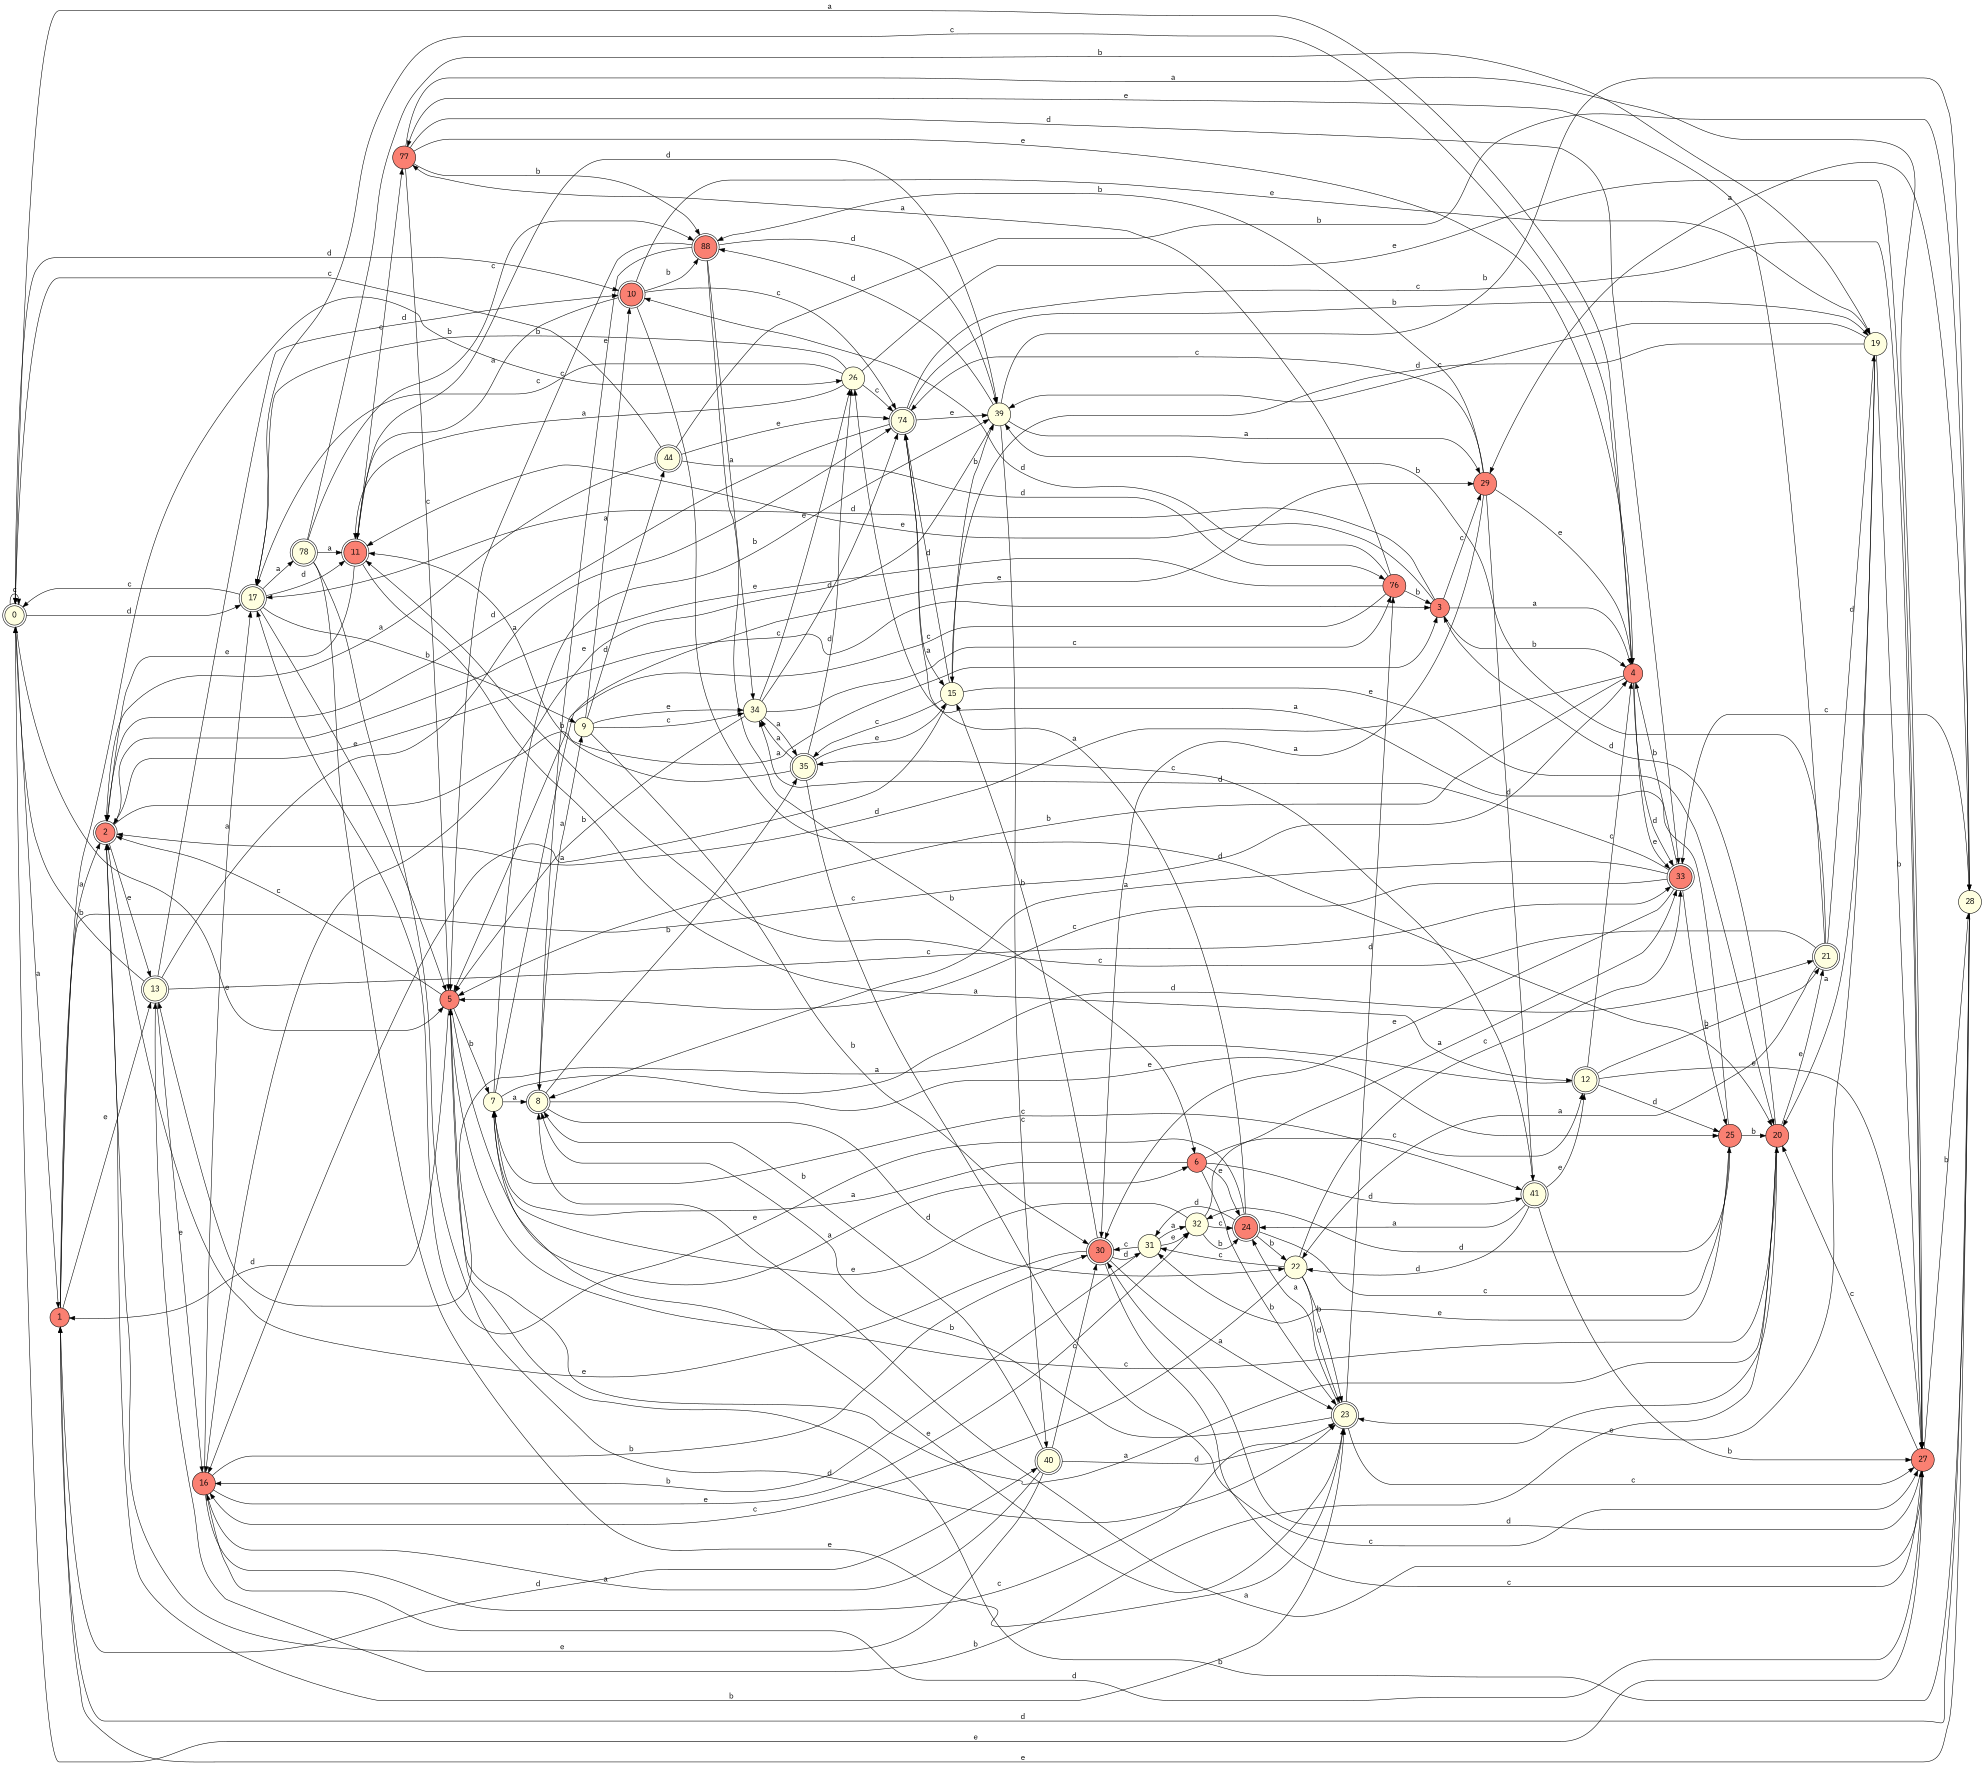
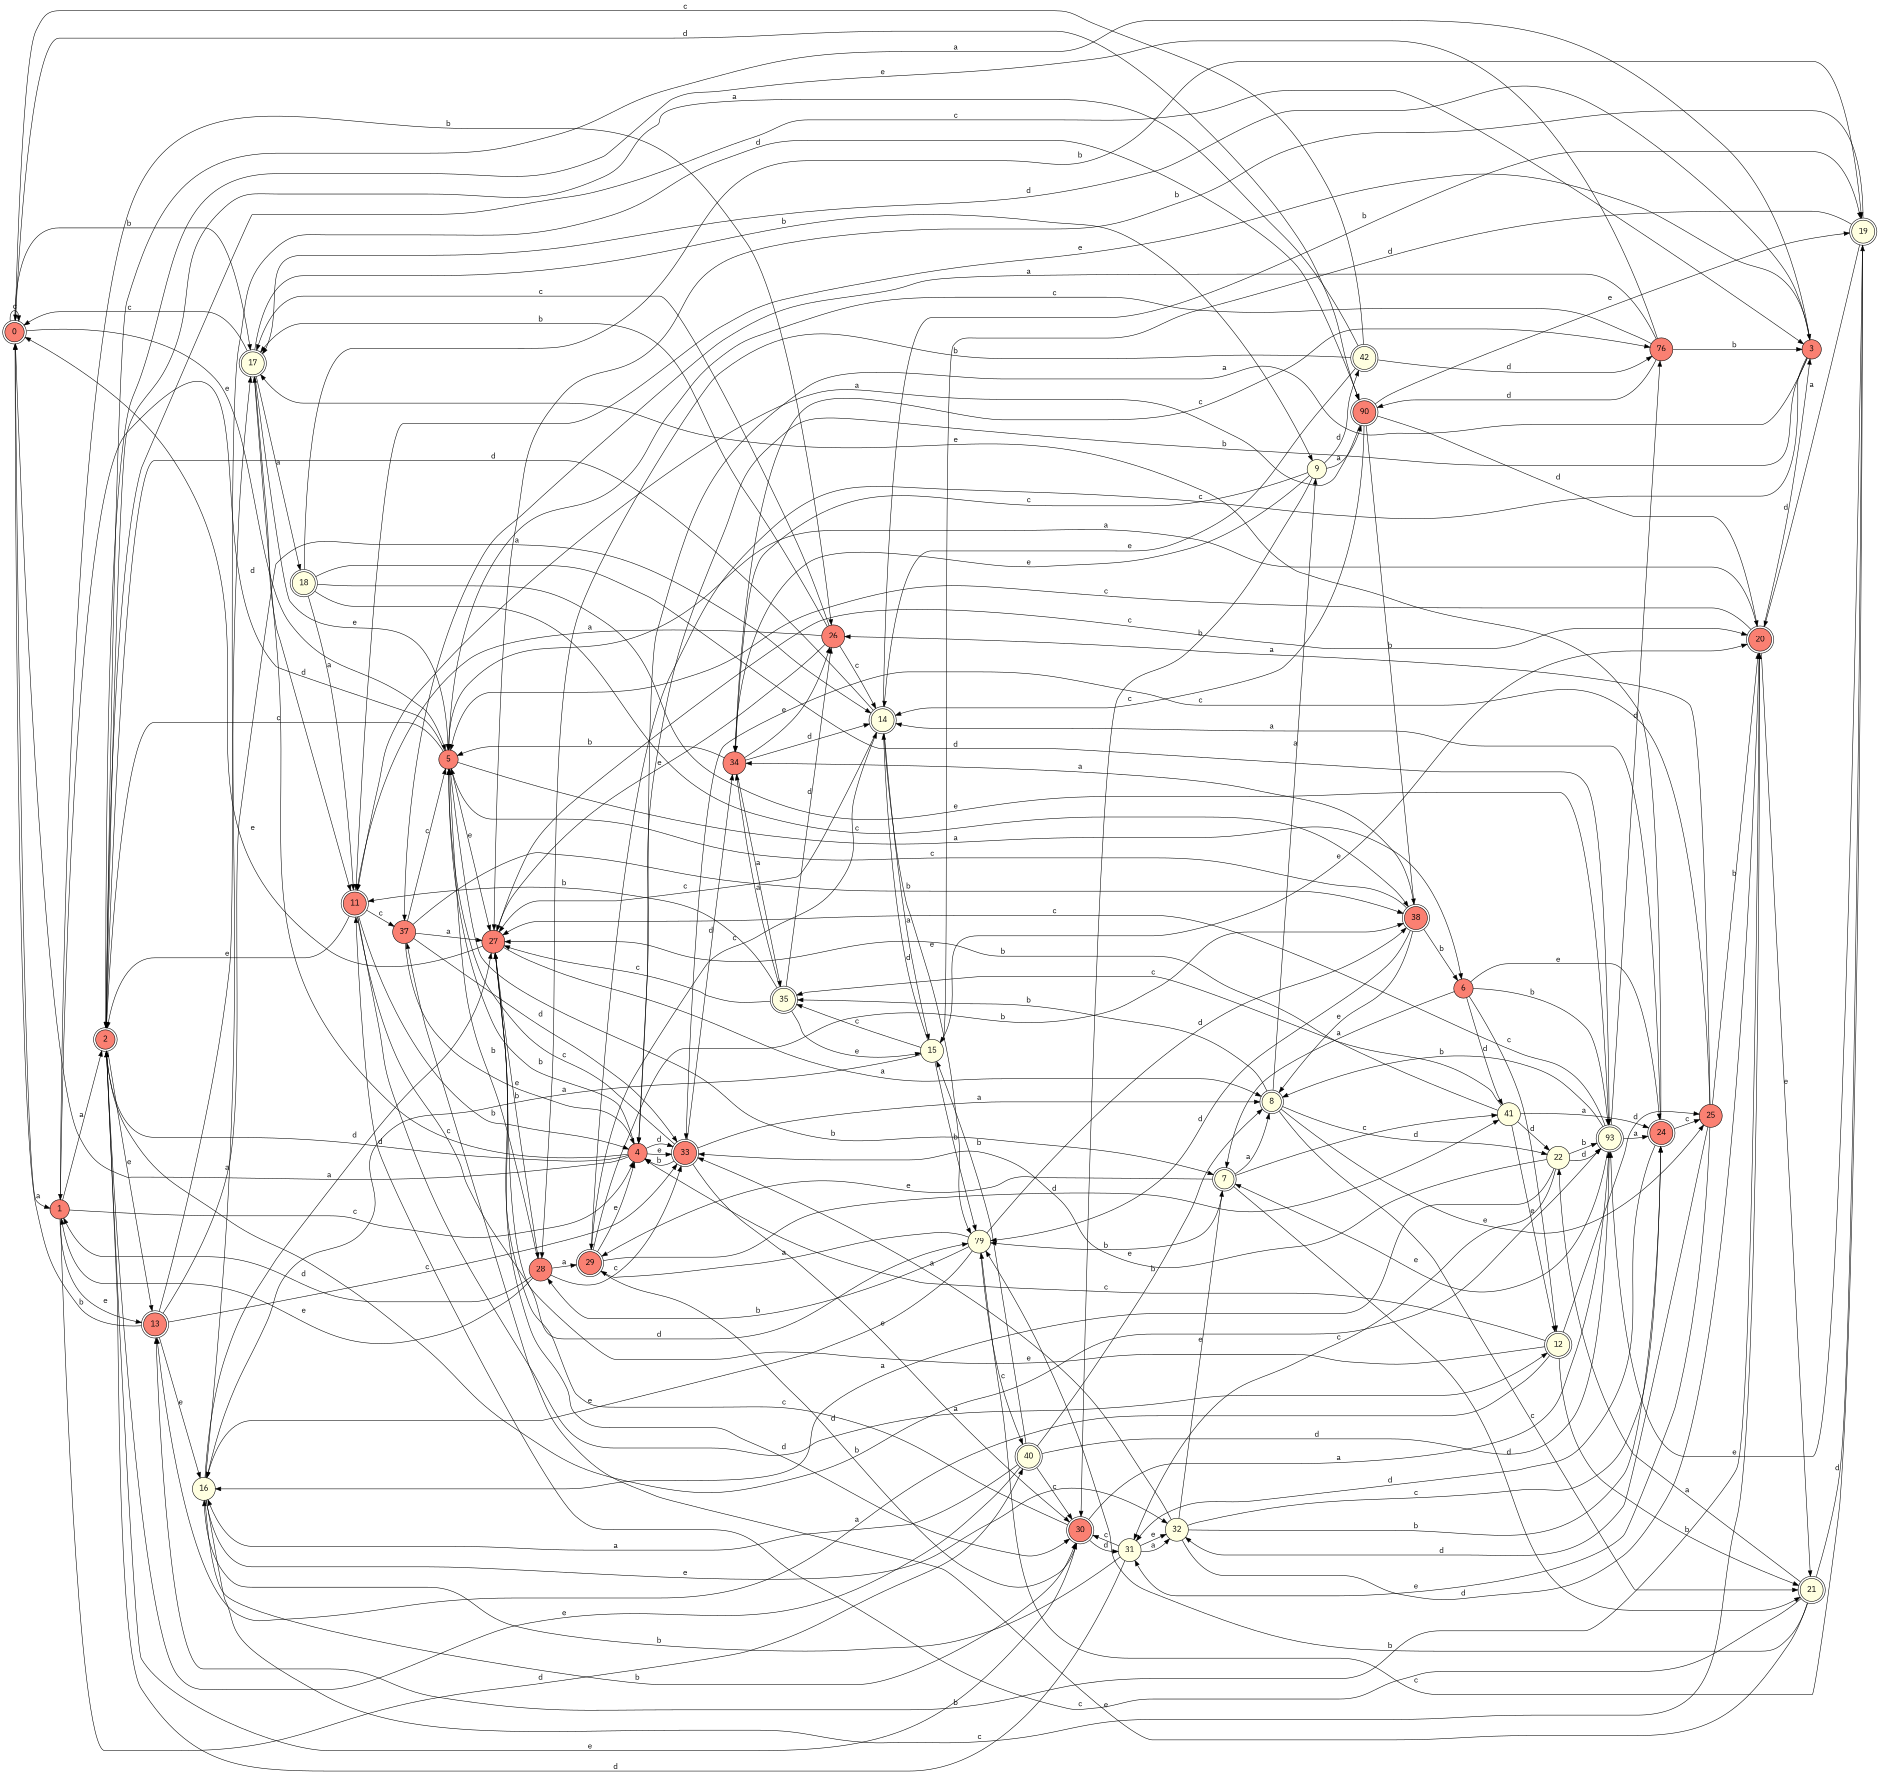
(404, 157) -> (404, 932)
(706, 247) -> (1416, 918)
(631, 295) -> (1364, 412)
(1875, 344) -> (1863, 232)
(853, 378) -> (833, 636)
(999, 414) -> (979, 1242)
(903, 421) -> (883, 720)
(668, 458) -> (1364, 358)
(1485, 484) -> (590, 1263)
(304, 553) -> (304, 583)
(129, 611) -> (129, 224)
(15, 615) -> (15, 332)
(755, 711) -> (734, 763)
(1296, 749) -> (833, 1419)
none -> (470, 847)
(1970, 902) -> (541, 1270)
(1046, 983) -> (995, 1252)
(155, 990) -> (155, 1324)
(1699, 1006) -> (1179, 703)
(1485, 1041) -> (1130, 1254)
none -> (453, 1093)
(493, 1102) -> (1224, 1179)
(1777, 1136) -> (1760, 640)
(1535, 1194) -> (1509, 1114)
(1270, 1246) -> none
none -> (1705, 1351)
none -> (1519, 1400)
(1345, 1415) -> (1610, 1138)
(204, 1483) -> (204, 1489)
(755, 1510) -> (883, 1366)
none -> (352, 1771)
